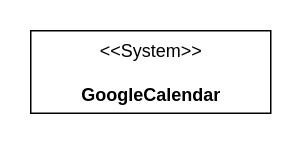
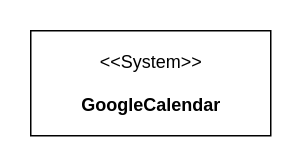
(151, 72) -> (151, 83)
